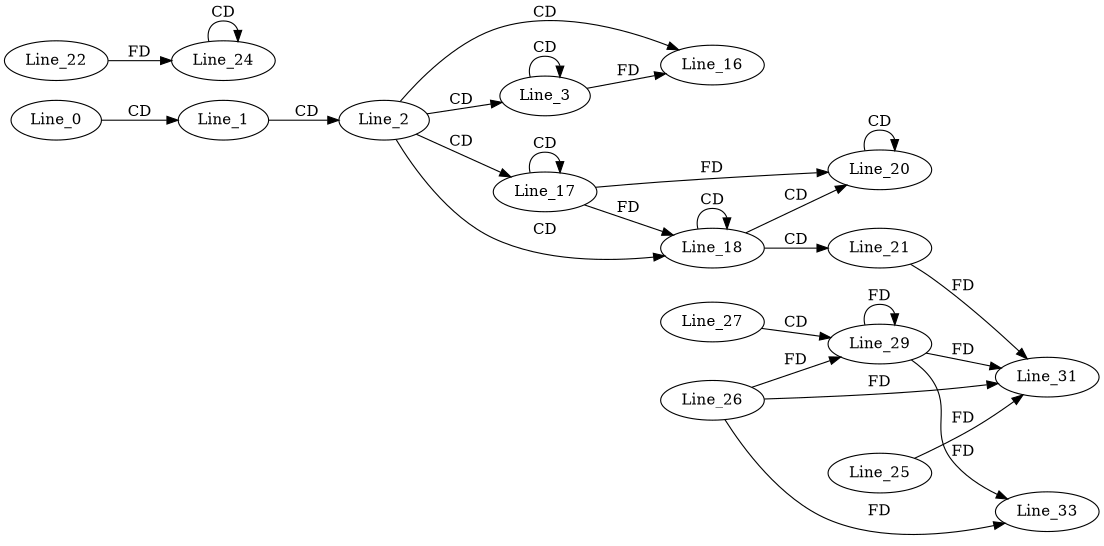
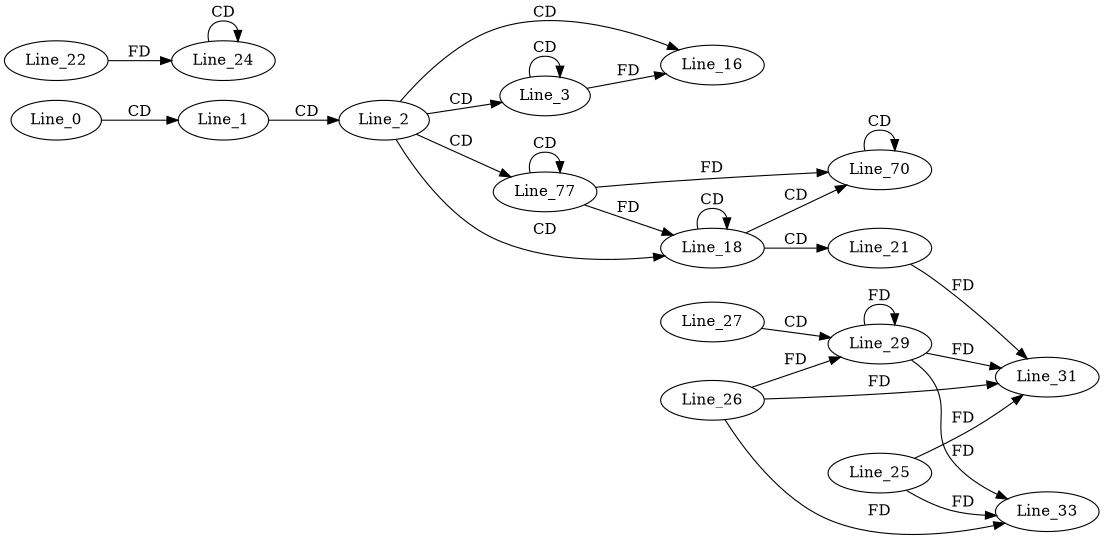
(880, 170) -> (880, 170)
(545, 192) -> (545, 192)
none -> (944, 508)
